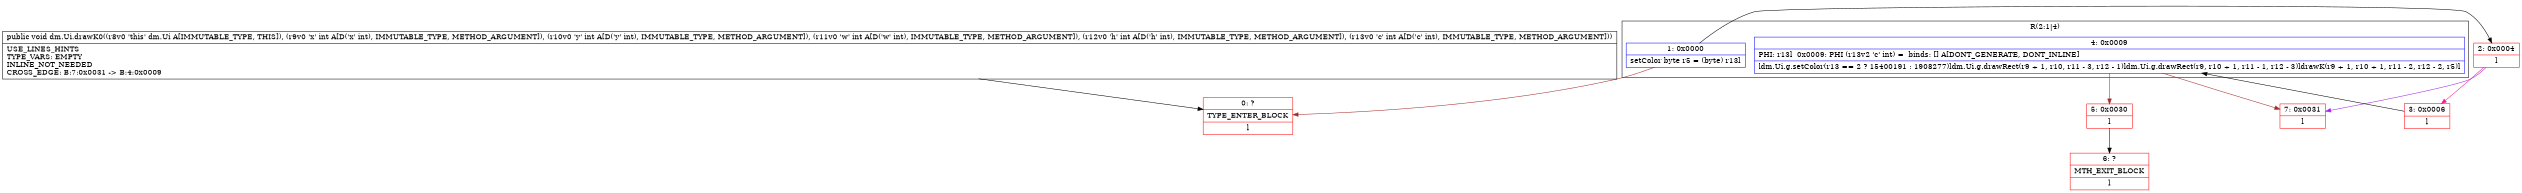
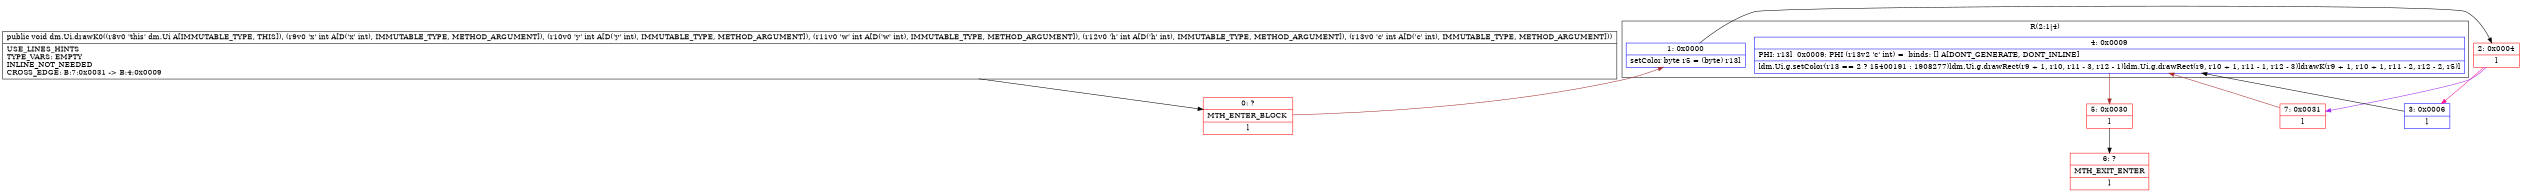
(2219, 91) -> (2227, 91)
(1478, 102) -> (1477, 103)
(1248, 116) -> (1247, 116)
(2427, 116) -> (2427, 116)
(2110, 171) -> (2110, 171)
